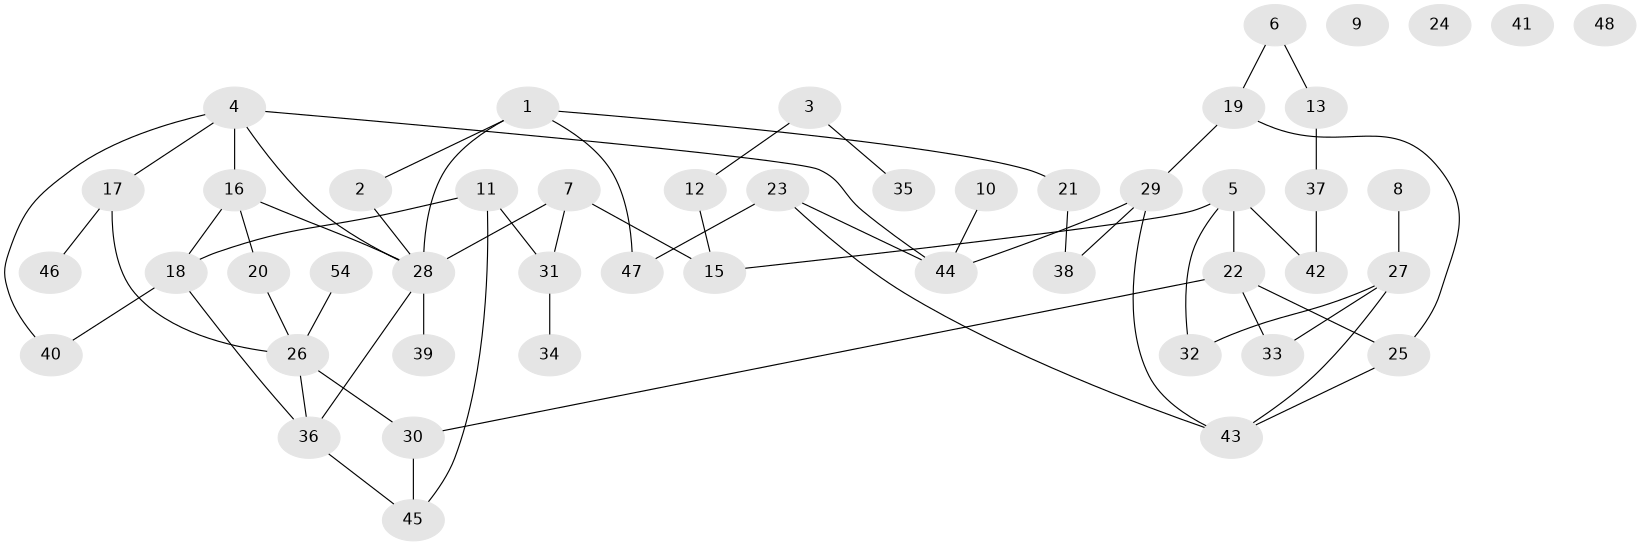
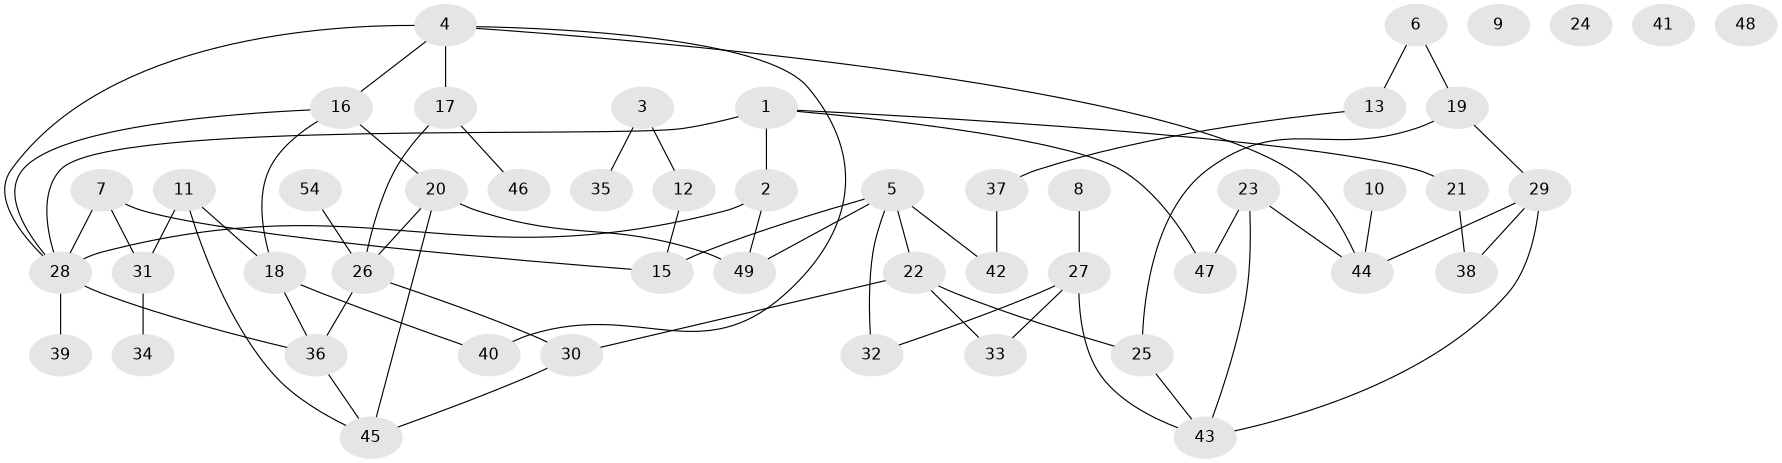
none -> (745, 273)
none -> (404, 314)
